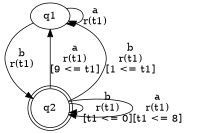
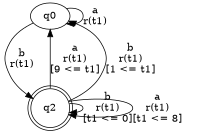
(50, 16) -> (50, 16)
